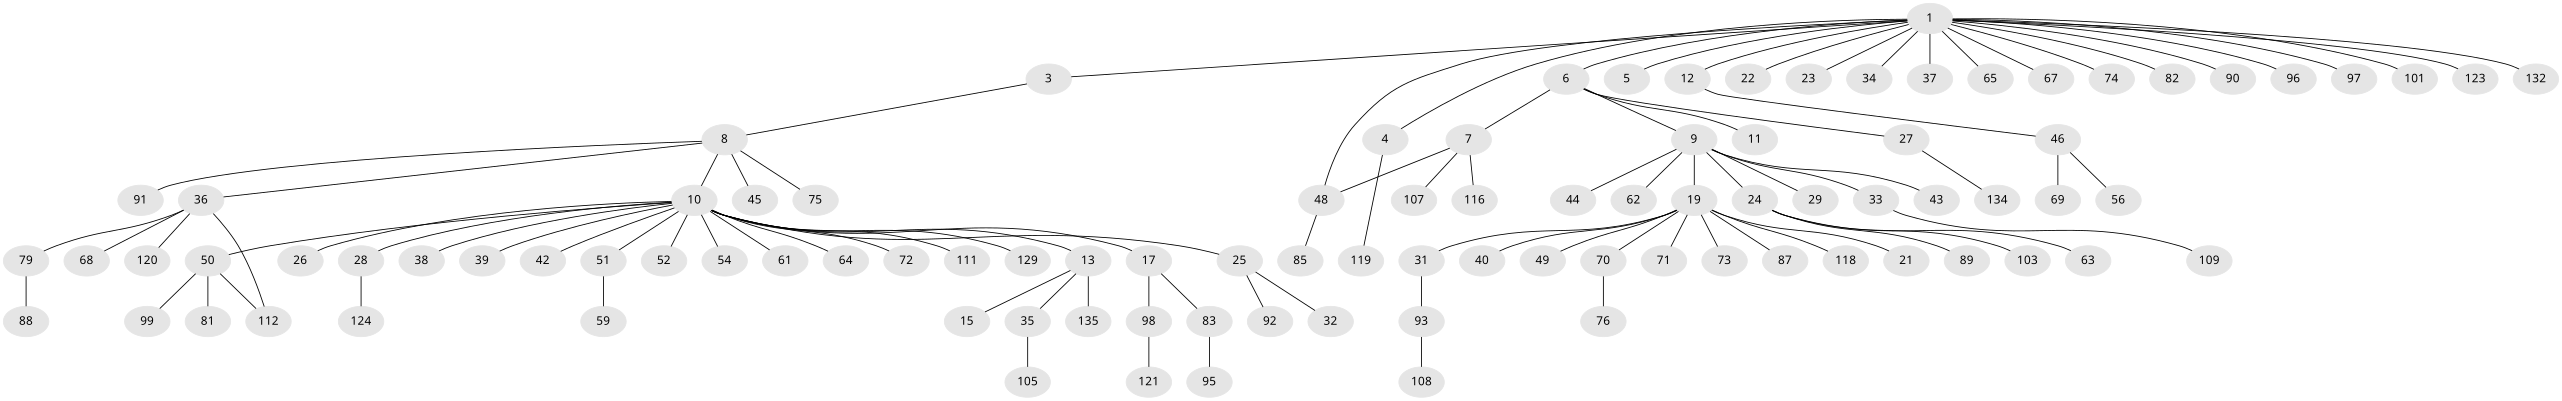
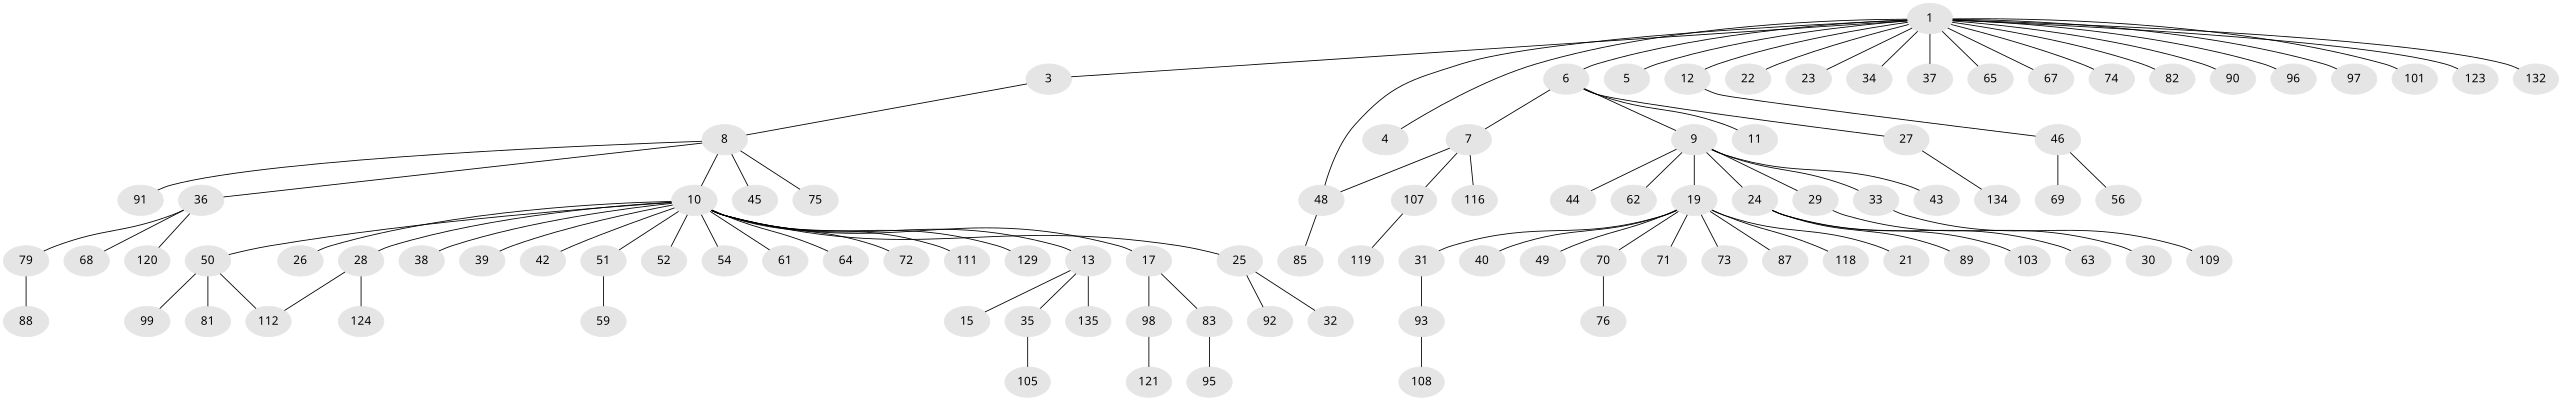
(1373, 200) -> (1387, 231)
(244, 257) -> (315, 291)
none -> (2149, 261)
